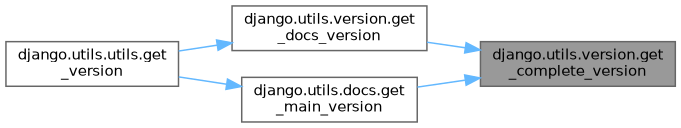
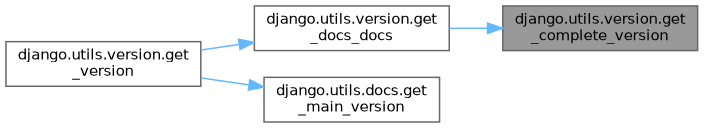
(329, 28) -> (352, 28)
(92, 64) -> (103, 64)
(441, 84) -> none
